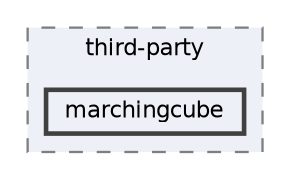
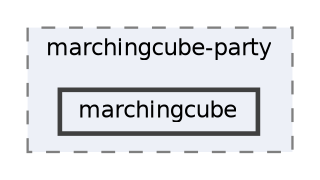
(145, 50) -> (160, 50)
